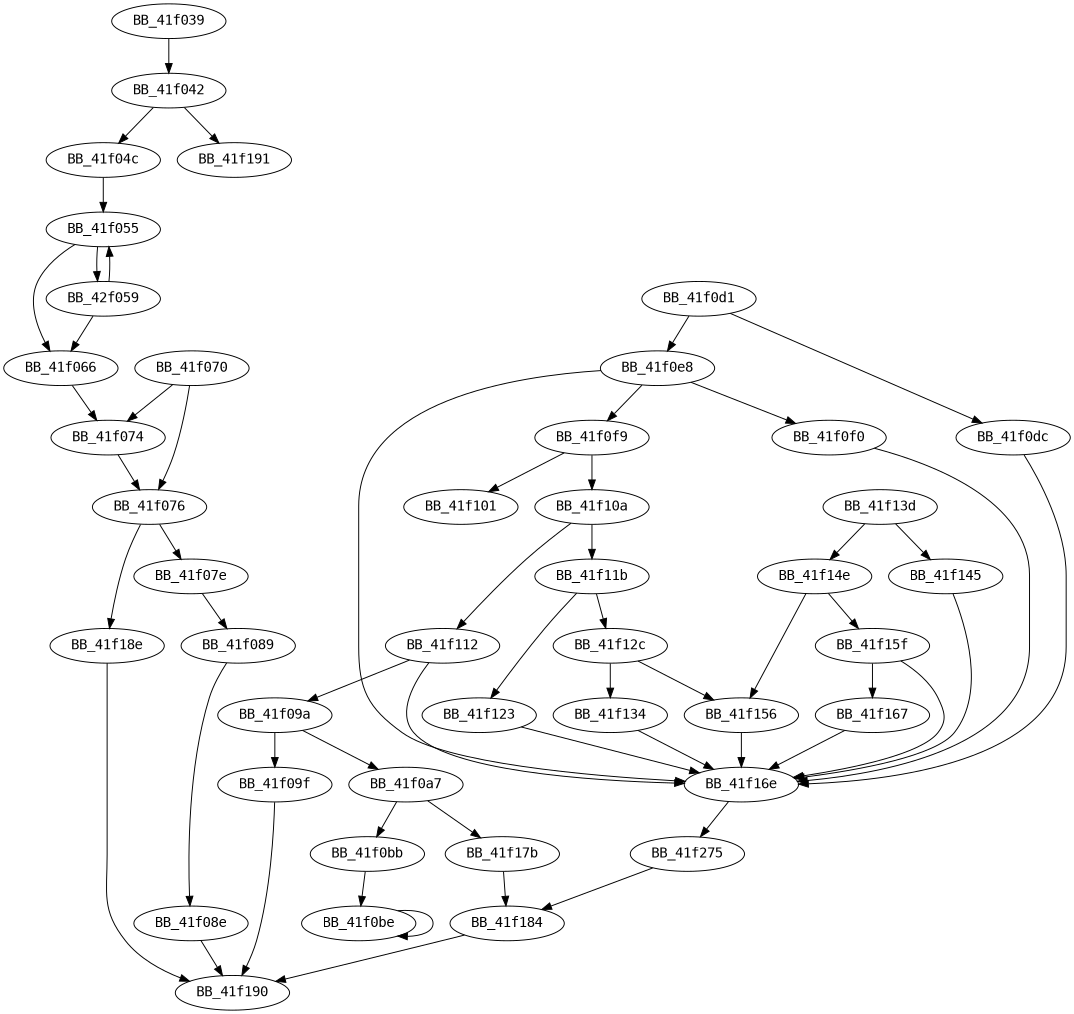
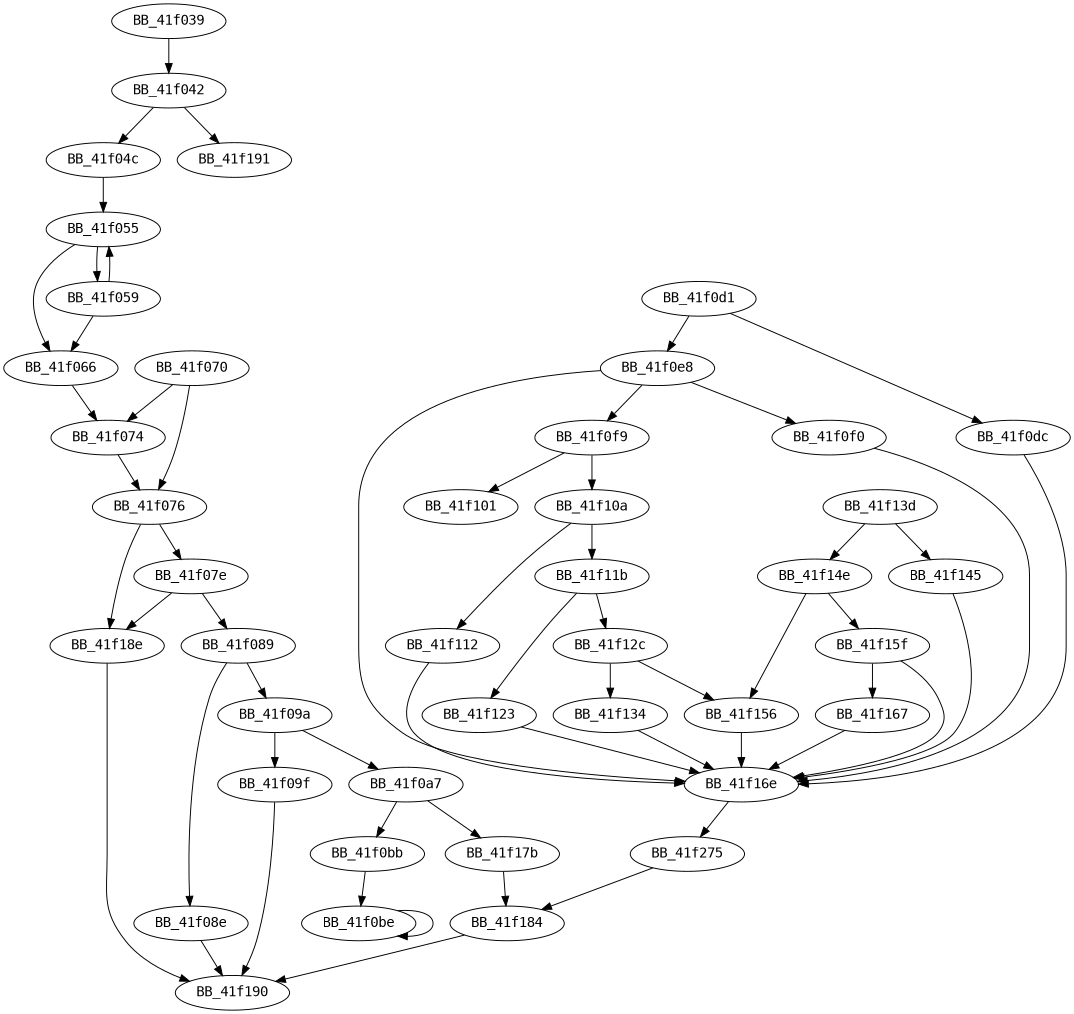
(103, 299) -> (103, 299)
none -> (153, 608)
(368, 677) -> (254, 676)
